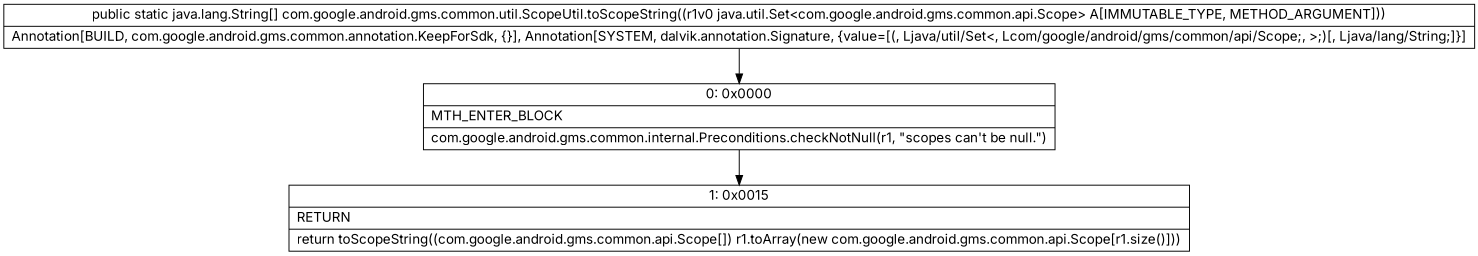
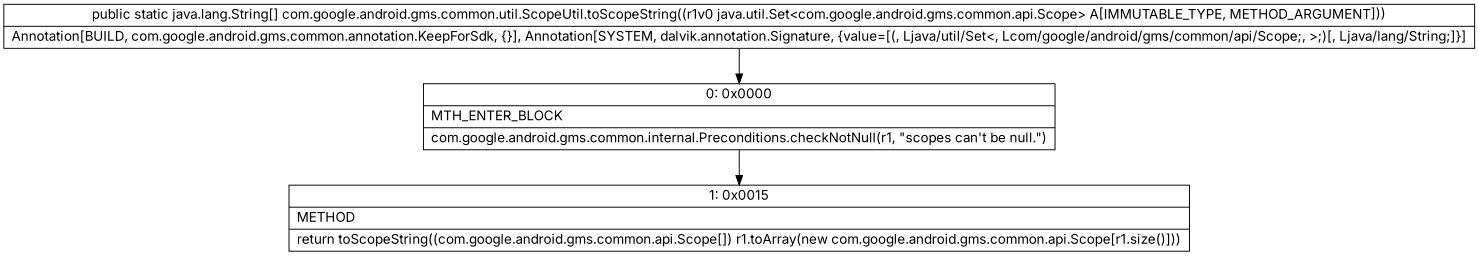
(324, 218) -> (326, 218)
